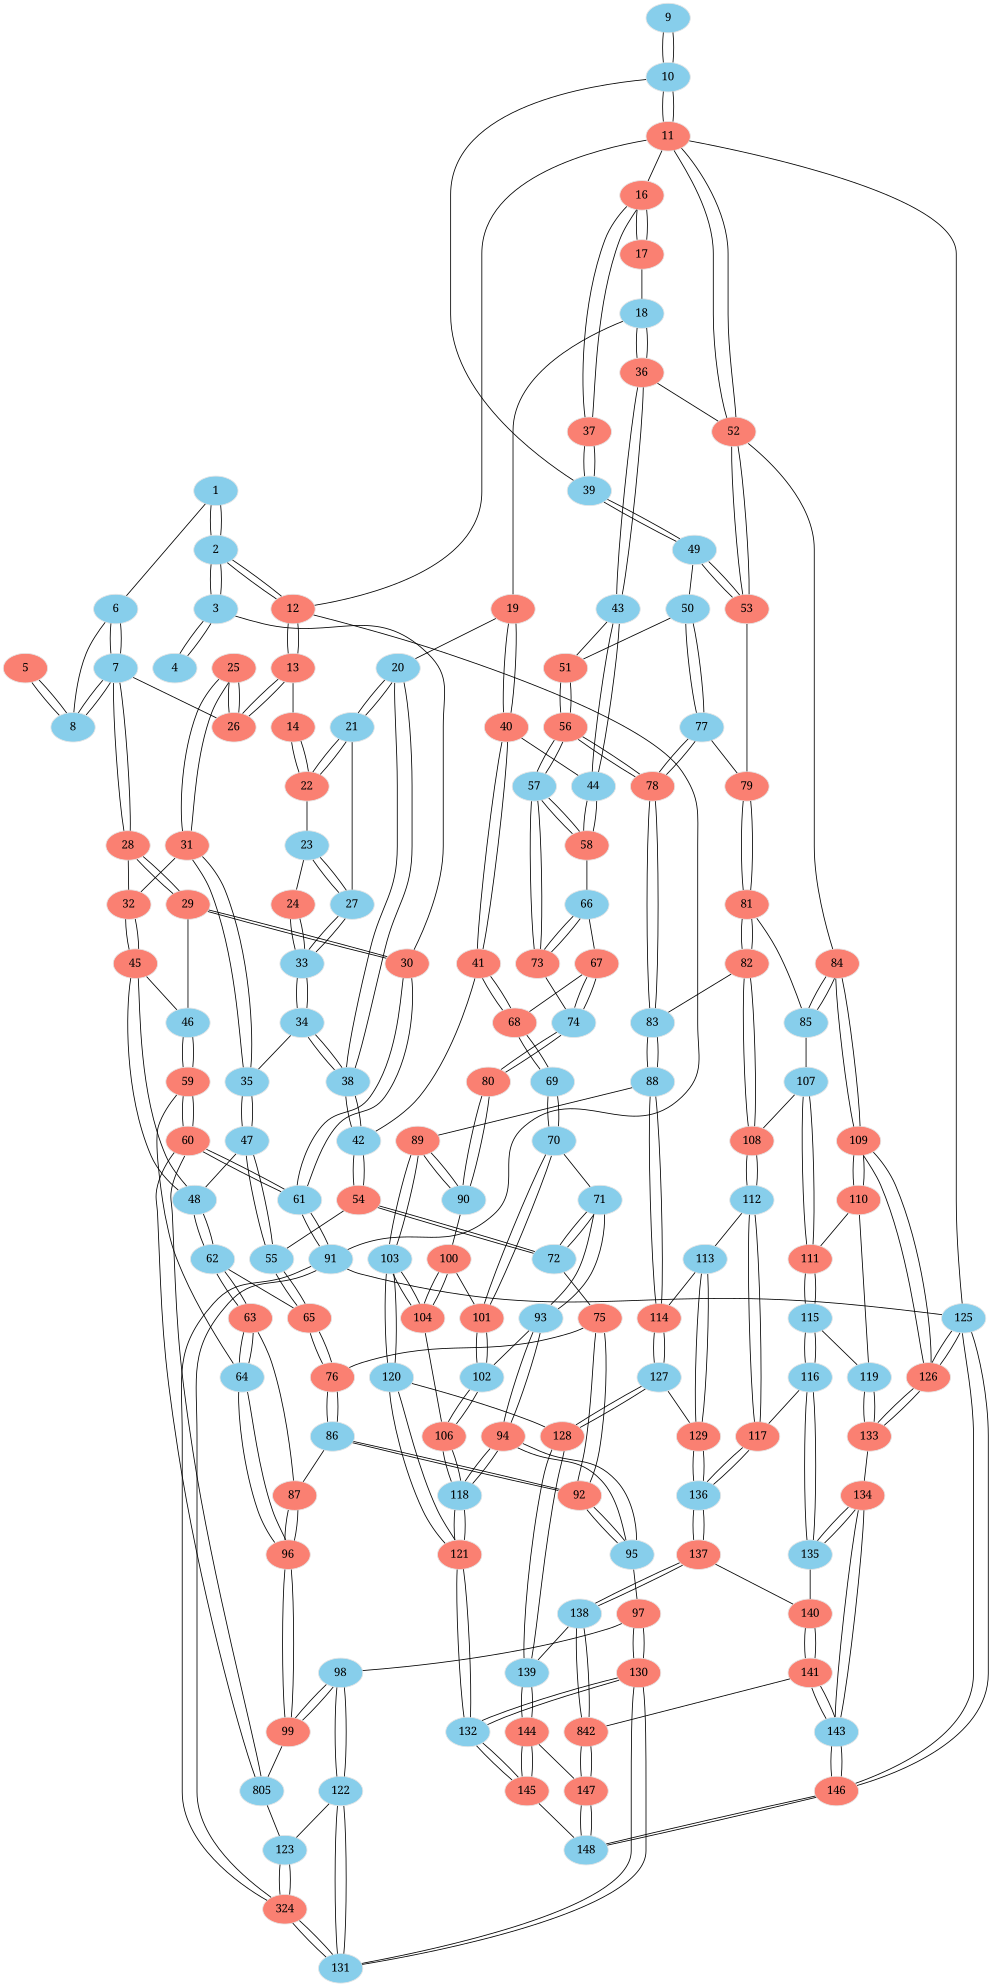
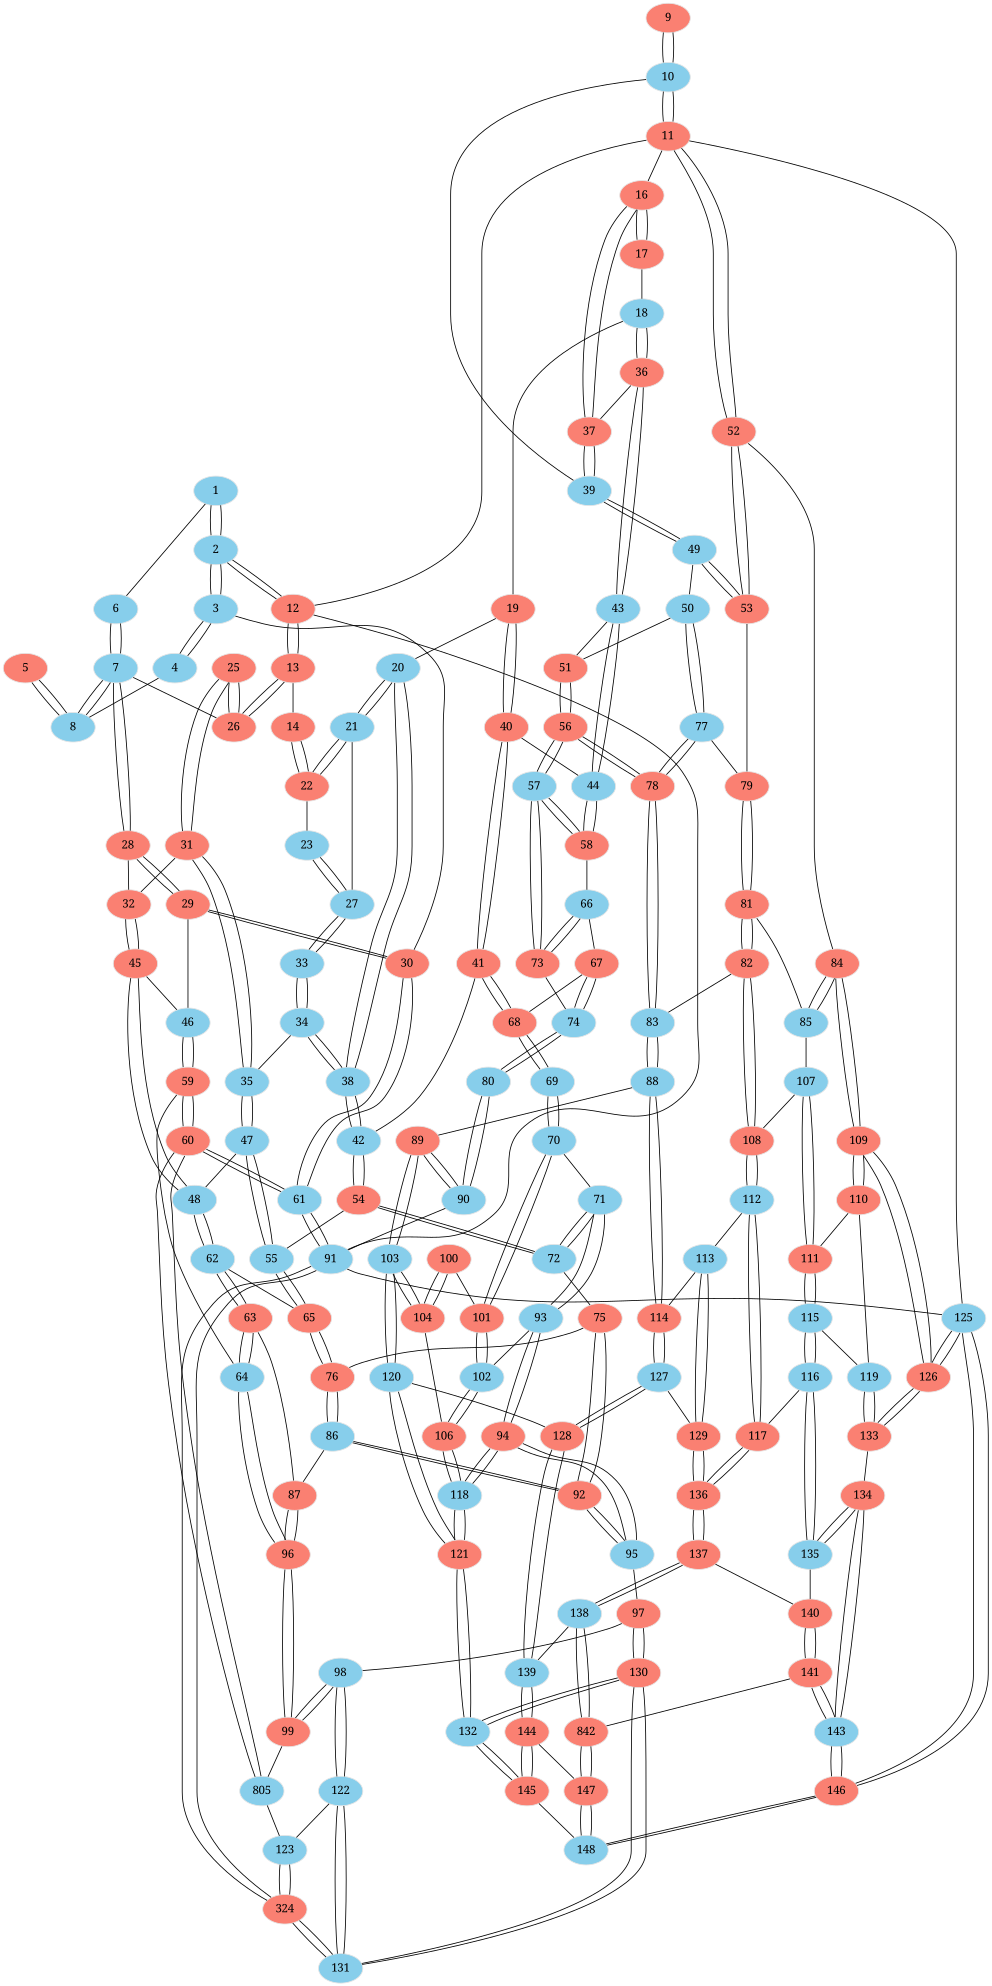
(668, 18) -> (668, 18)
(688, 402) -> (616, 402)
(82, 665) -> (127, 696)
(293, 905) -> none
(488, 1082) -> (488, 1082)
(458, 1223) -> (409, 1224)
(699, 1496) -> (699, 1496)
